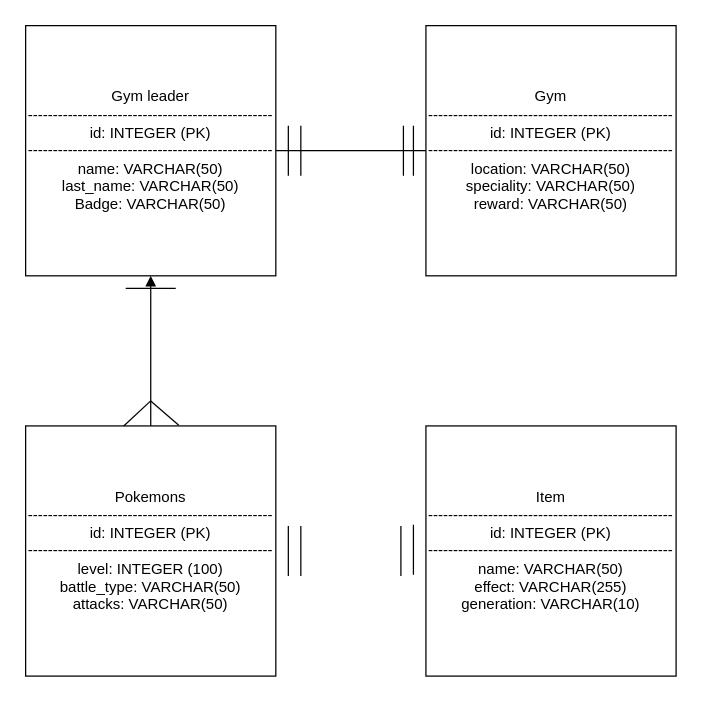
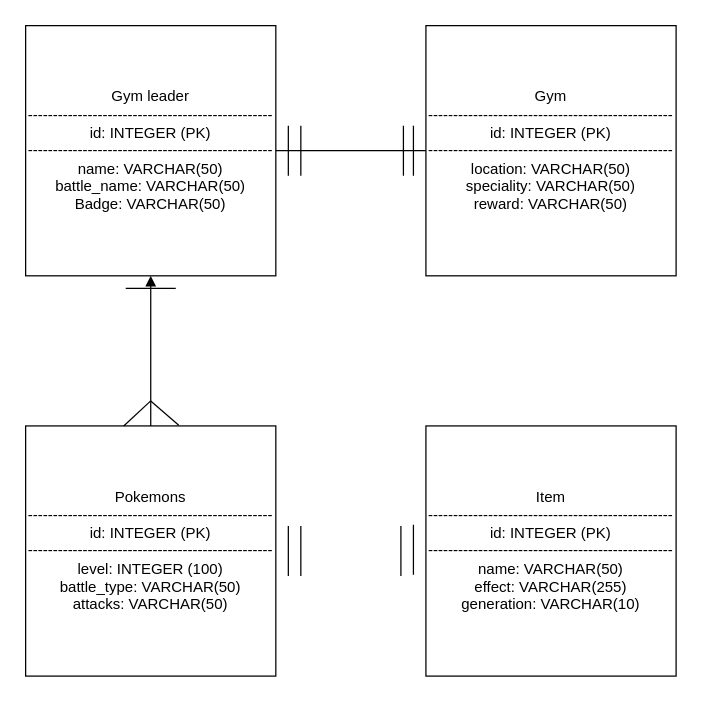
(151, 151) -> (151, 151)
